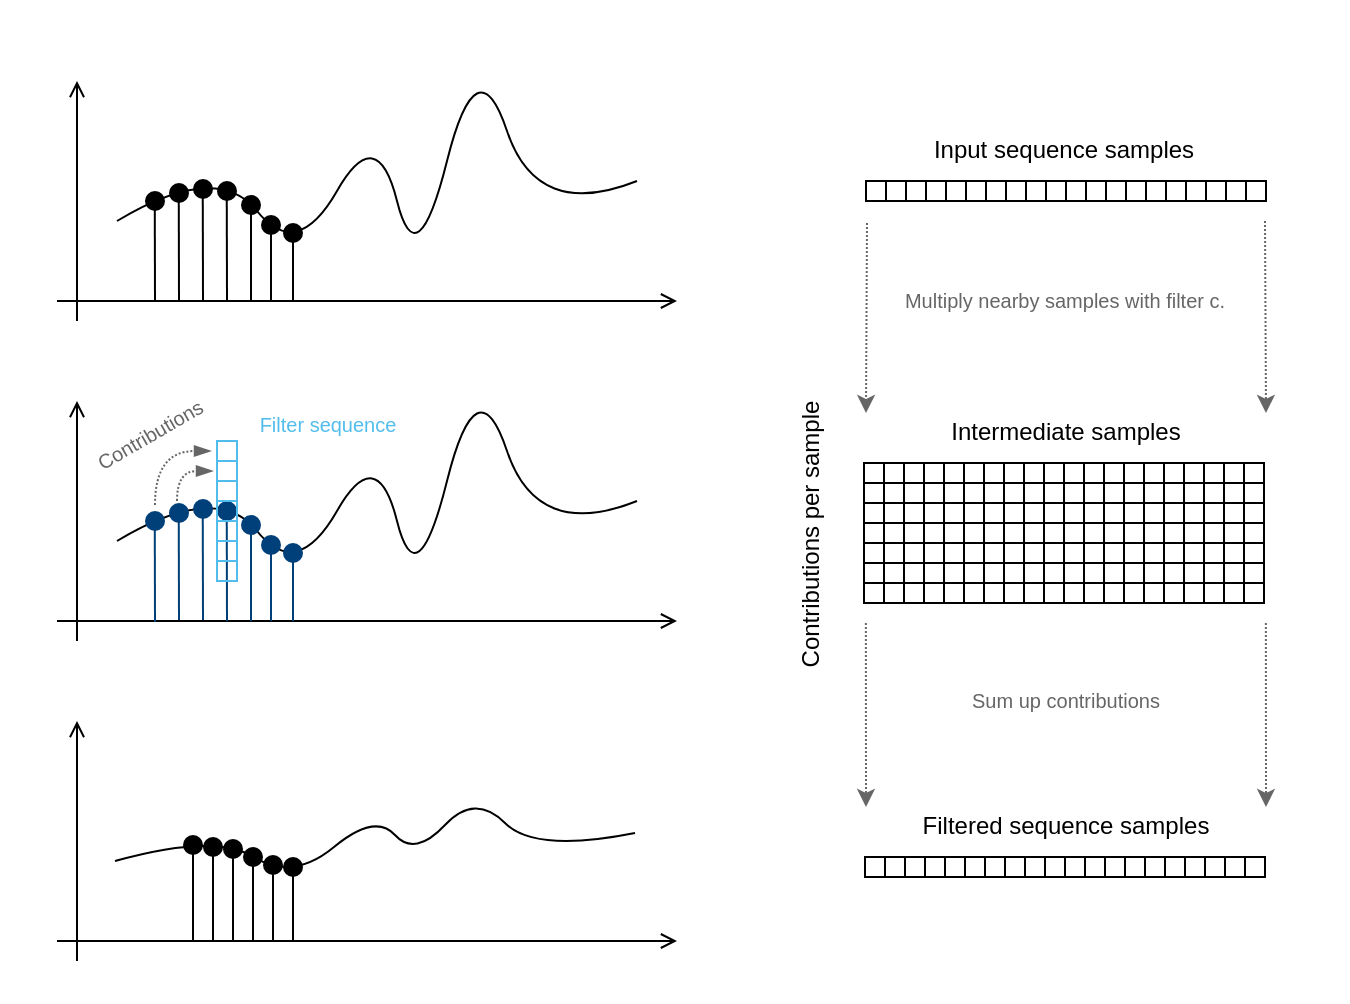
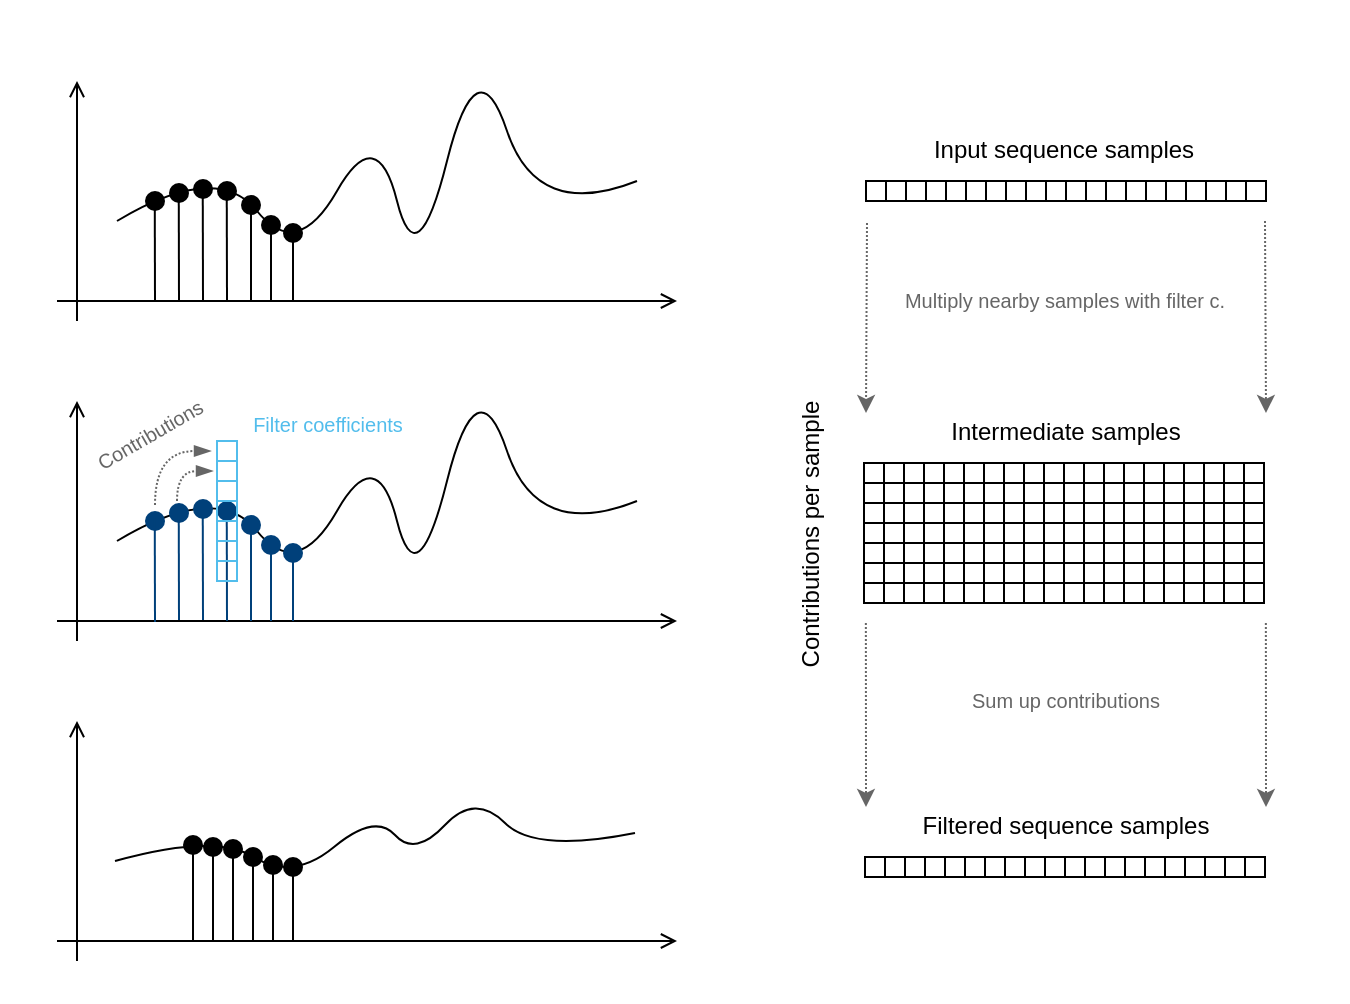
(329, 425) -> (329, 425)
